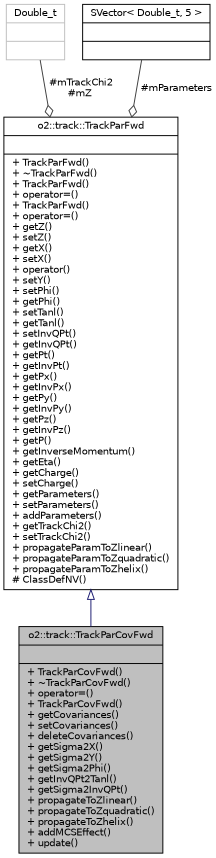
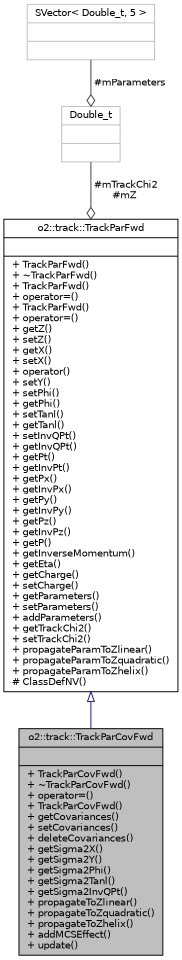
(146, 32) -> (91, 32)
(138, 83) -> (91, 77)
(72, 779) -> (71, 881)
